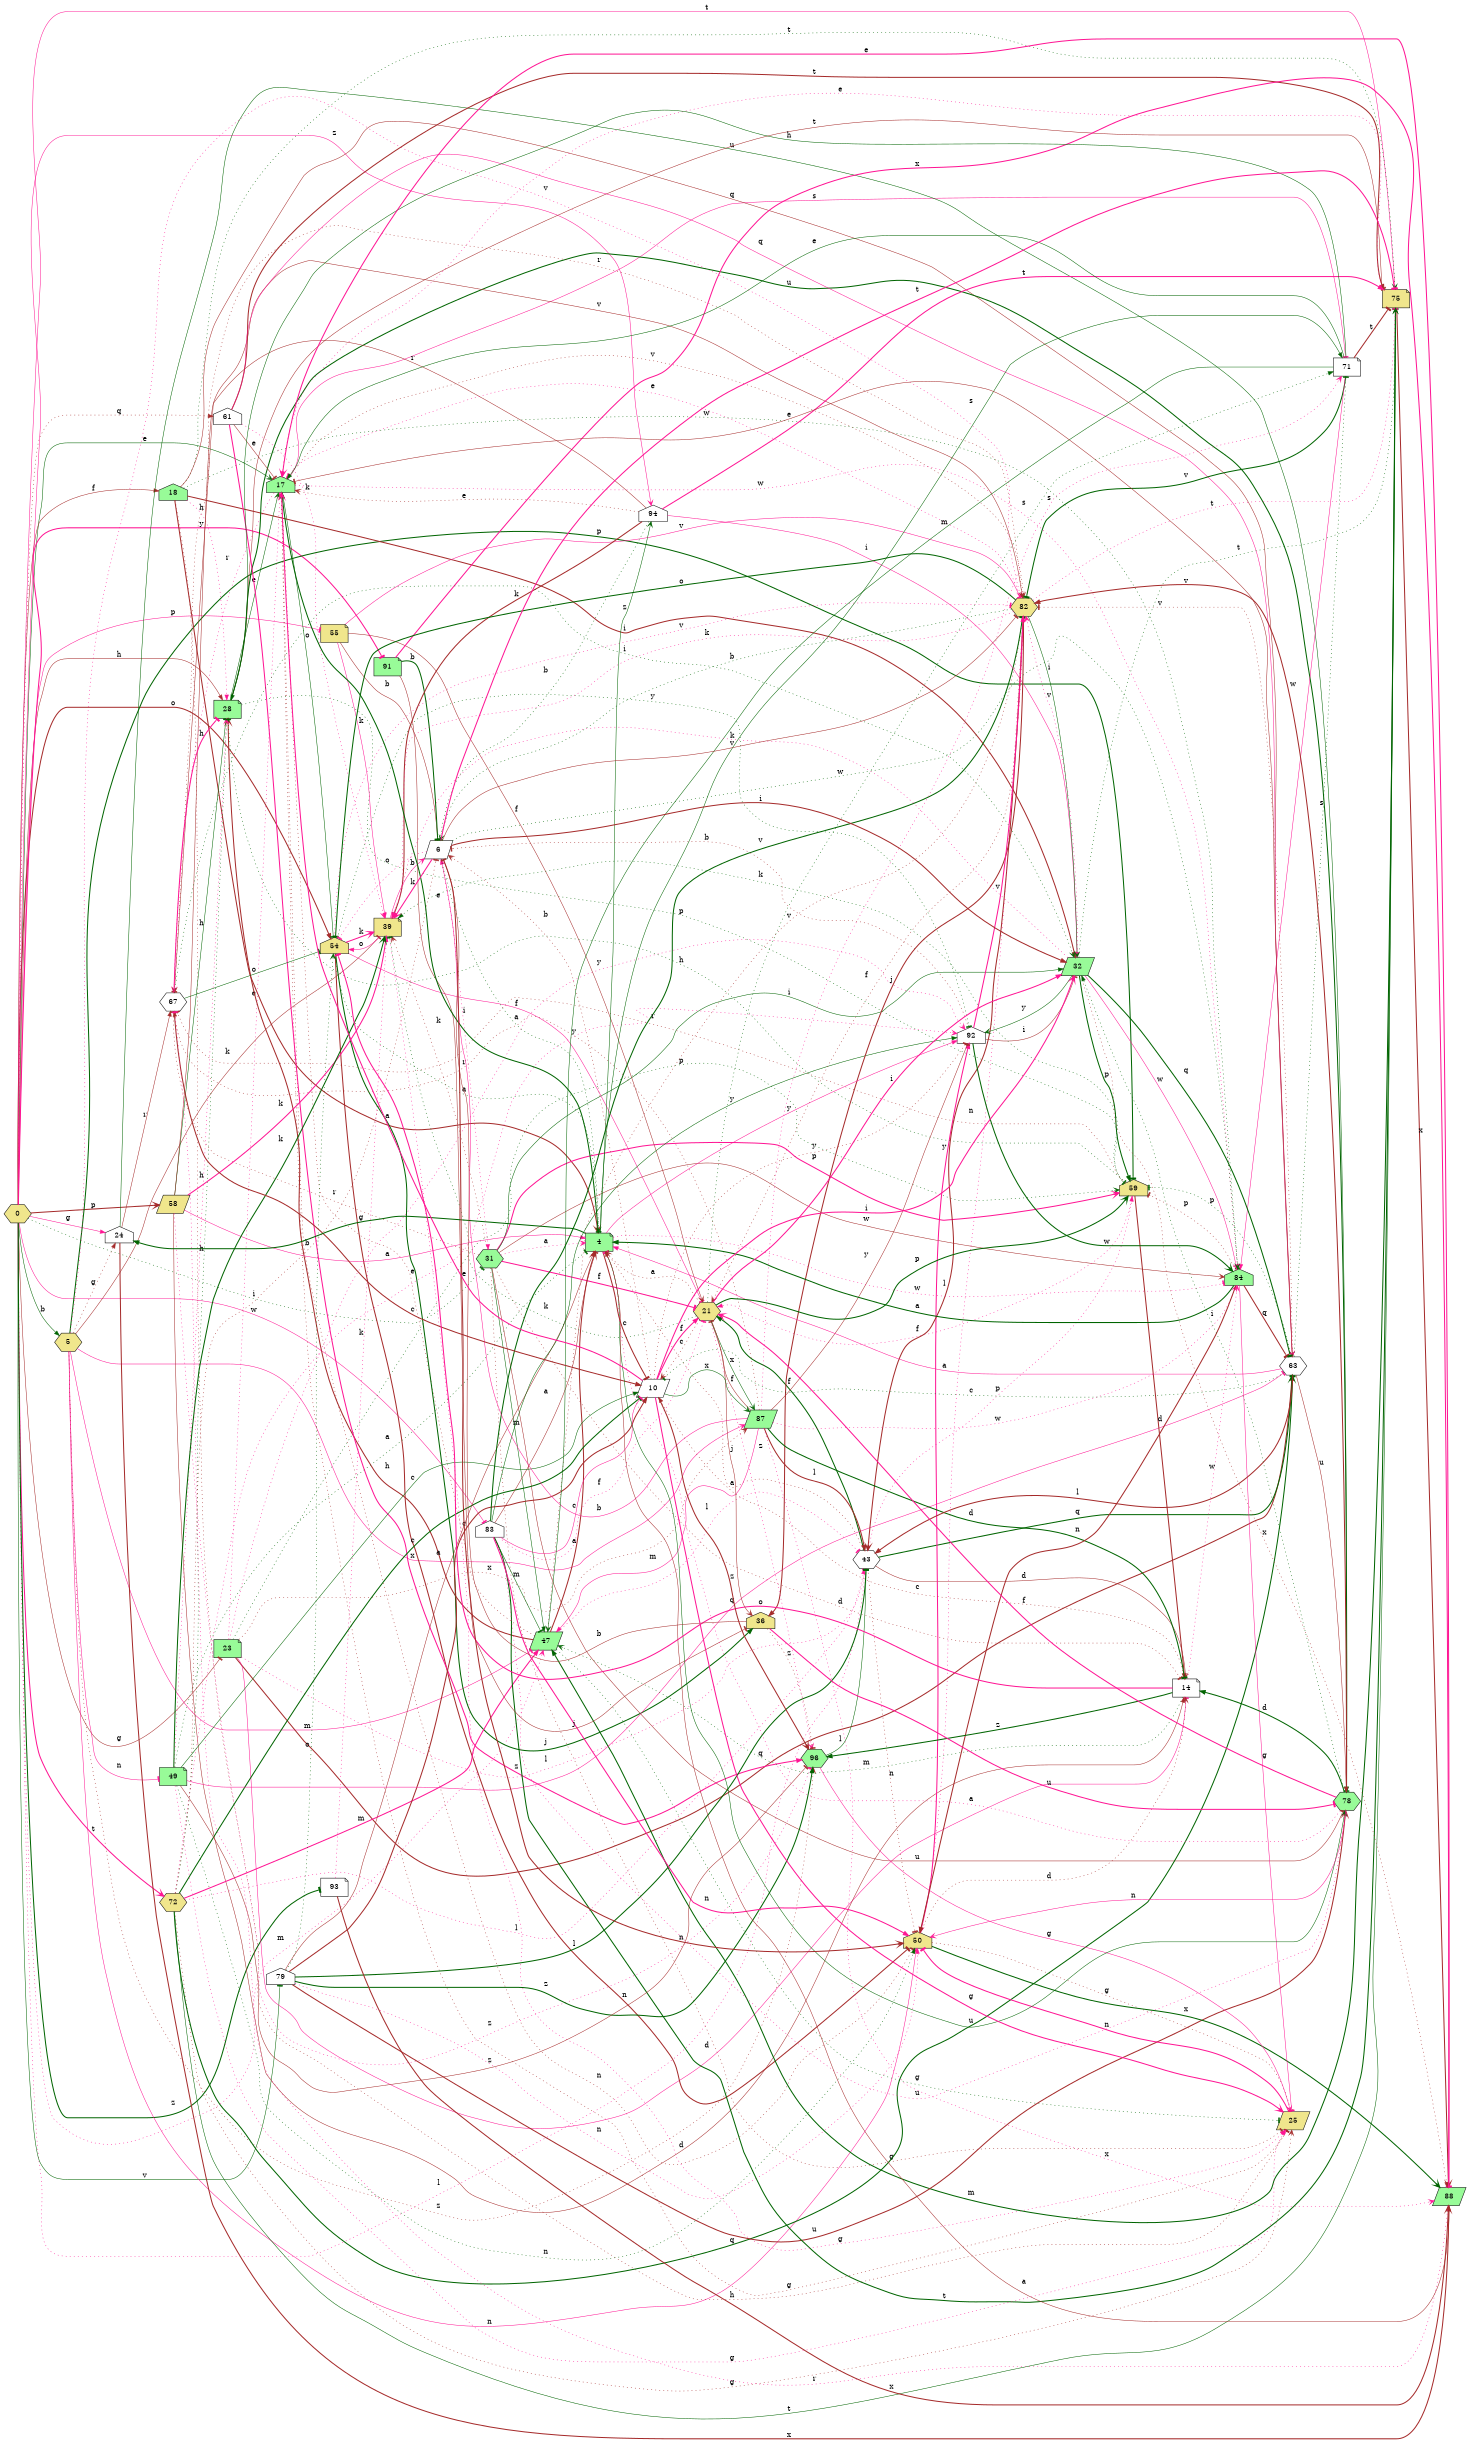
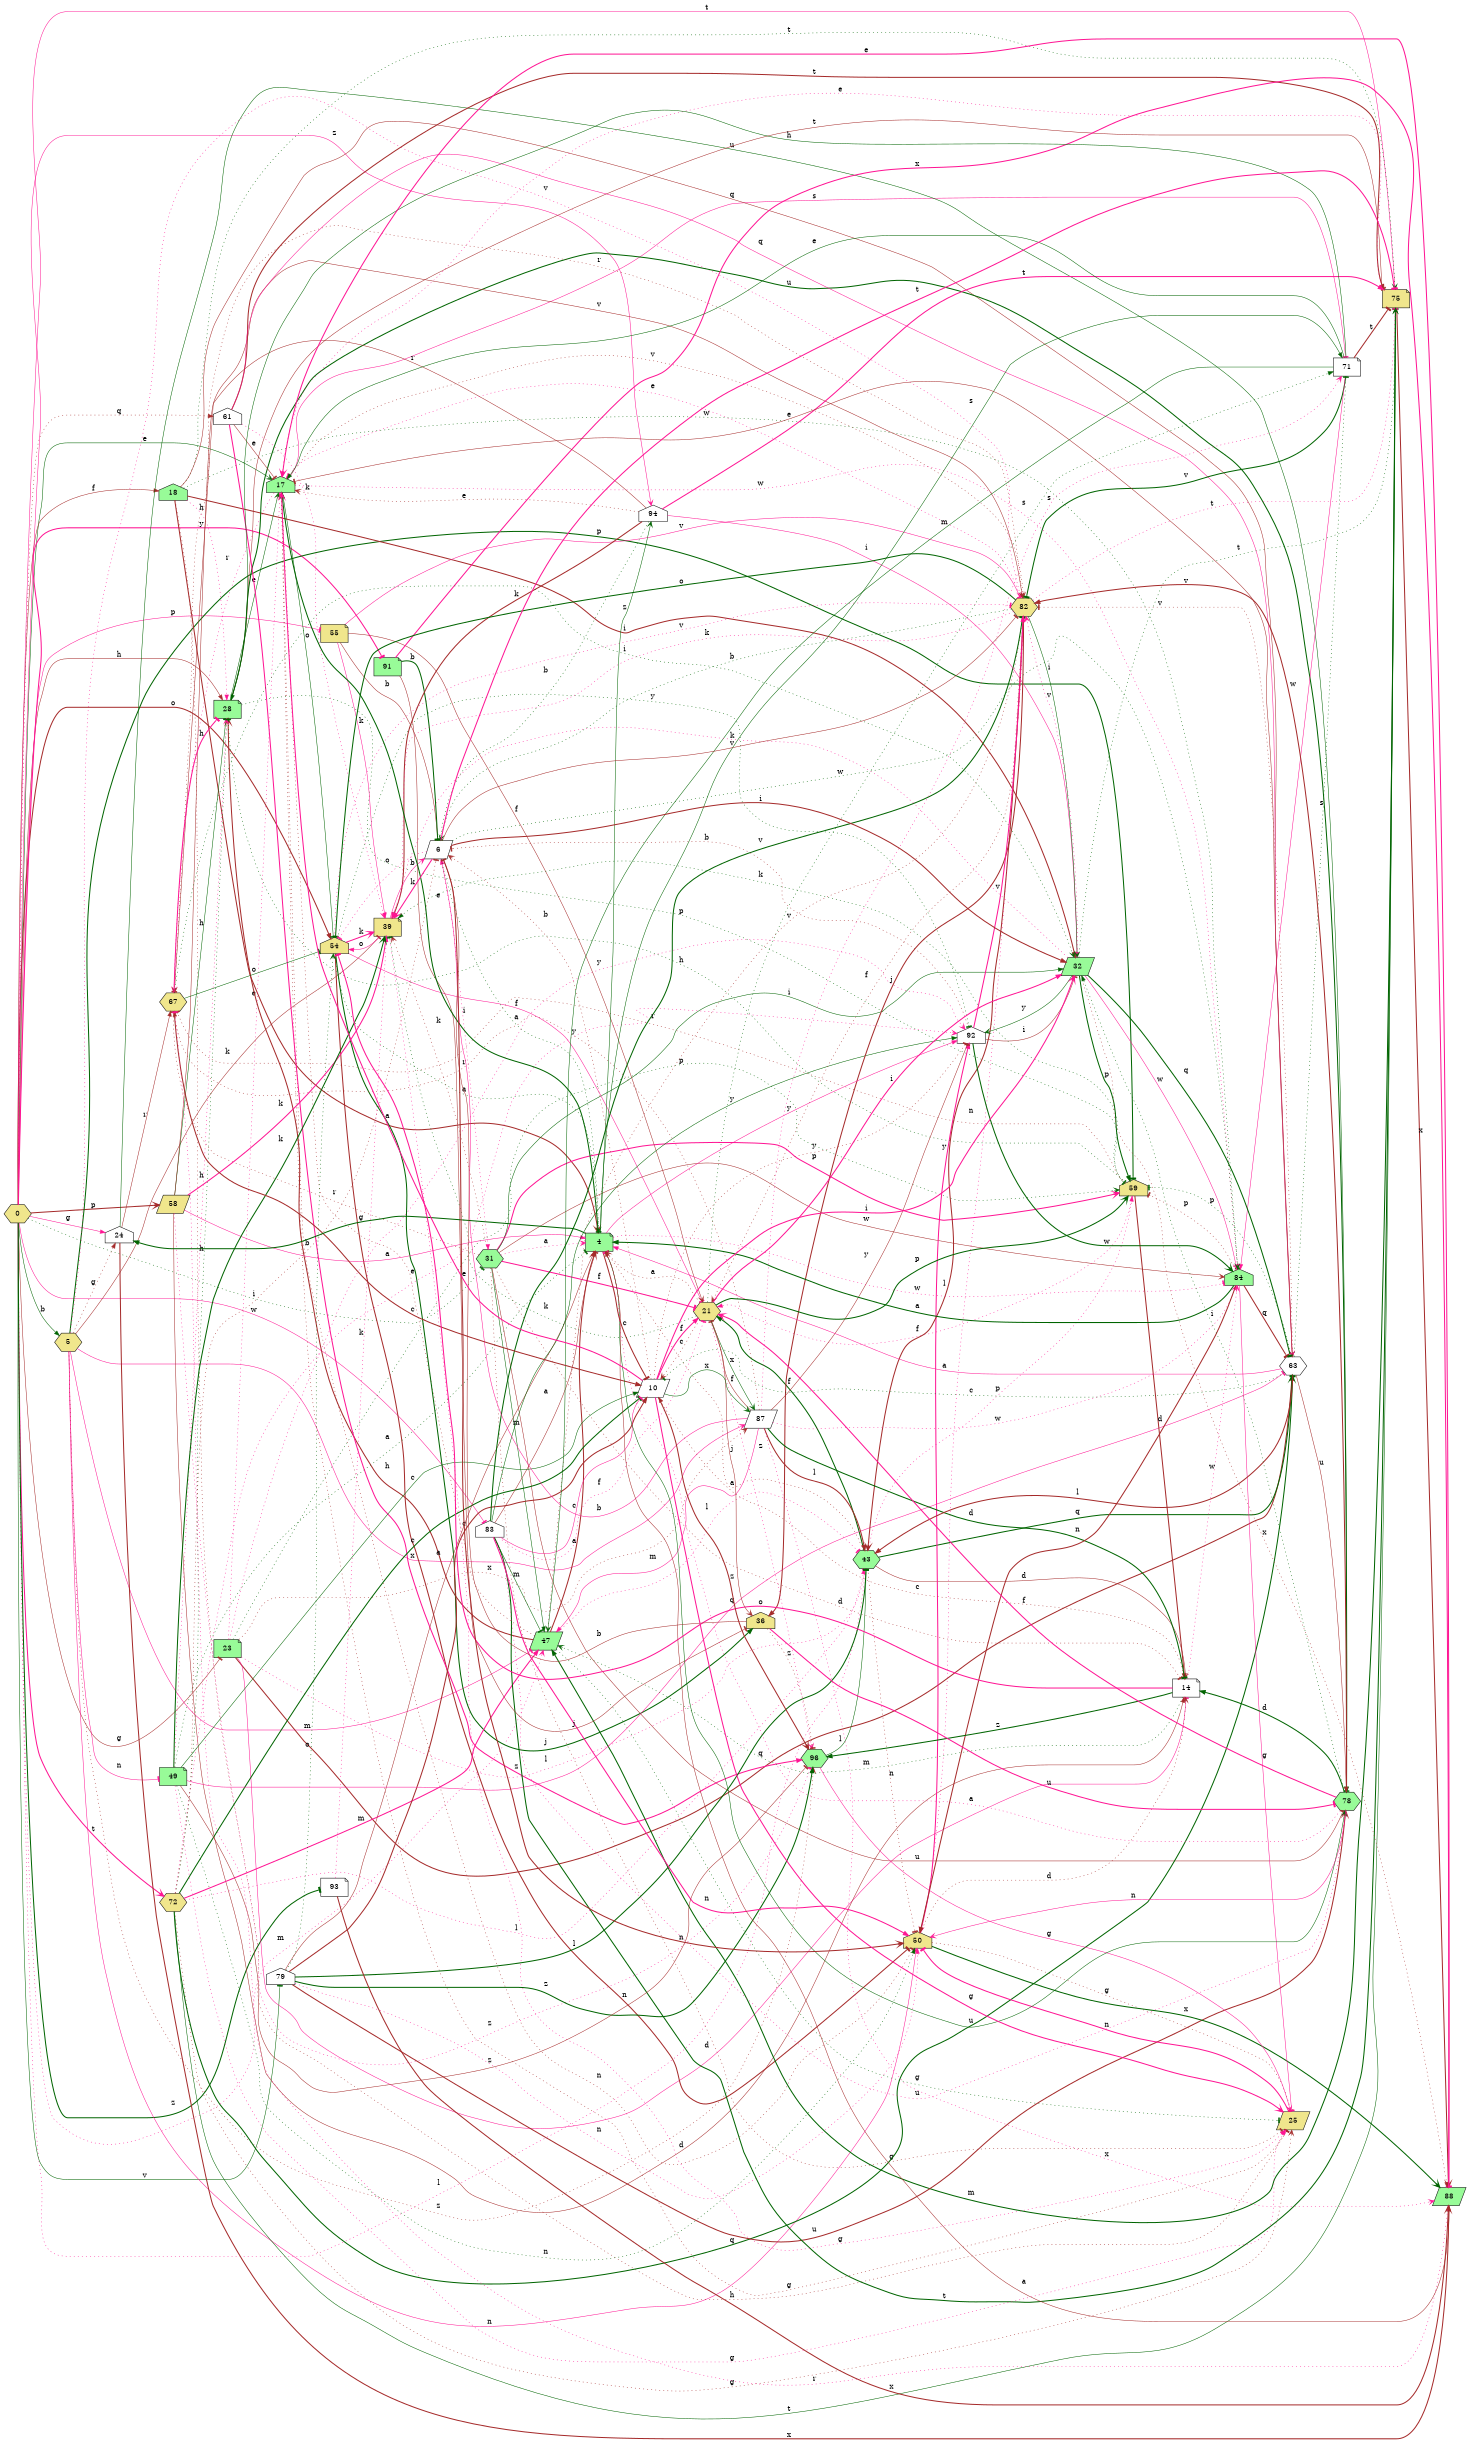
(173, 1002) -> (173, 1002)
(761, 1419) -> (761, 1419)
(867, 1560) -> (867, 1560)
